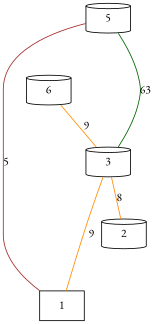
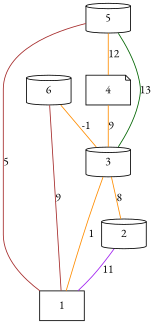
none -> (108, 90)
(145, 90) -> (145, 90)
(86, 126) -> (86, 126)
none -> (55, 198)
(91, 234) -> (91, 234)
none -> (97, 271)
